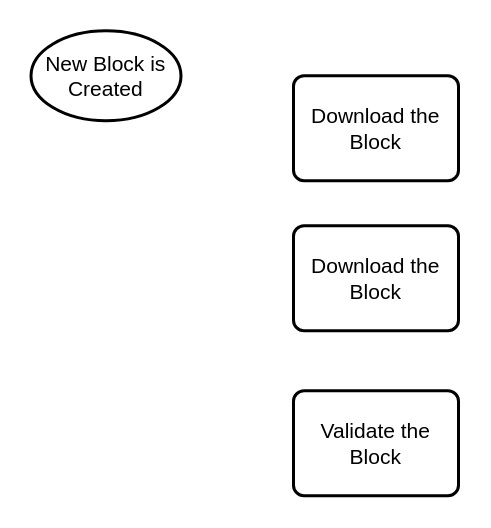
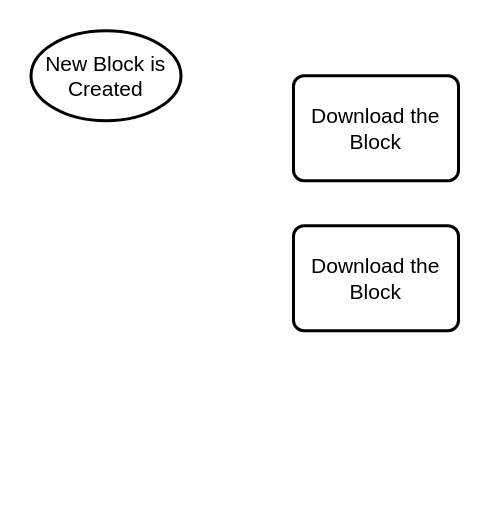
(376, 443) -> none
